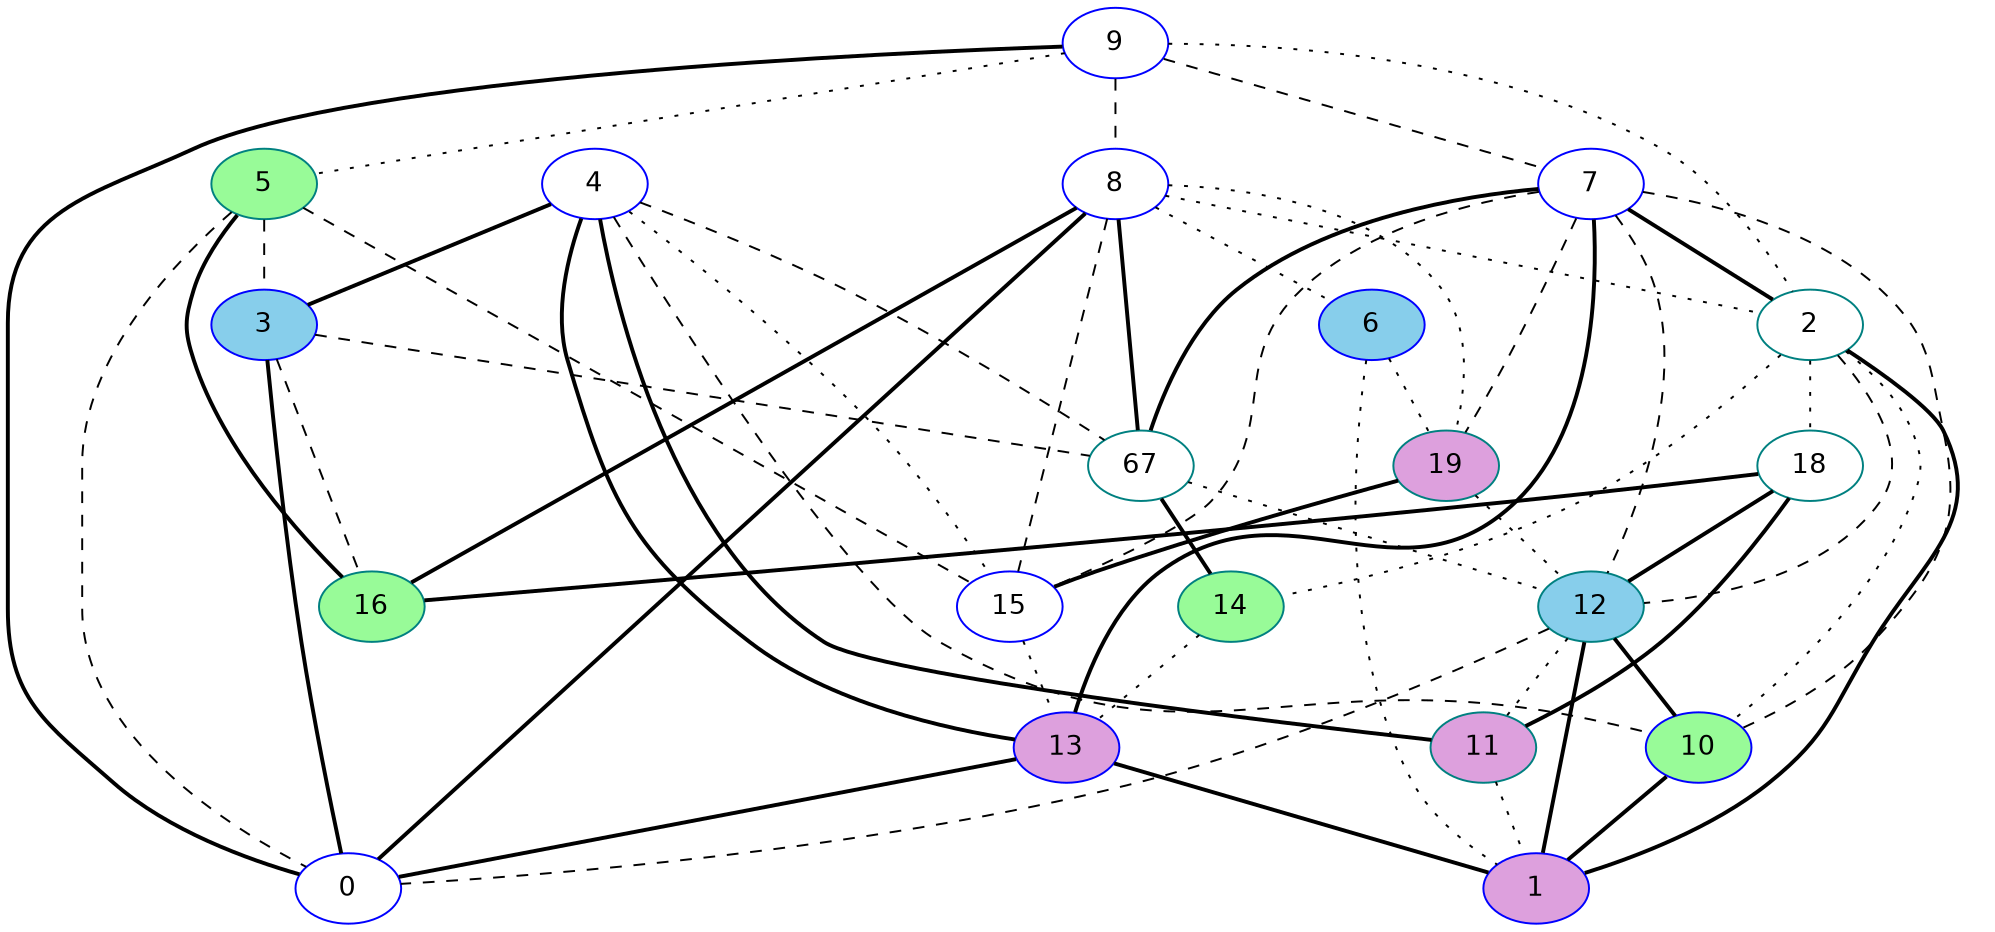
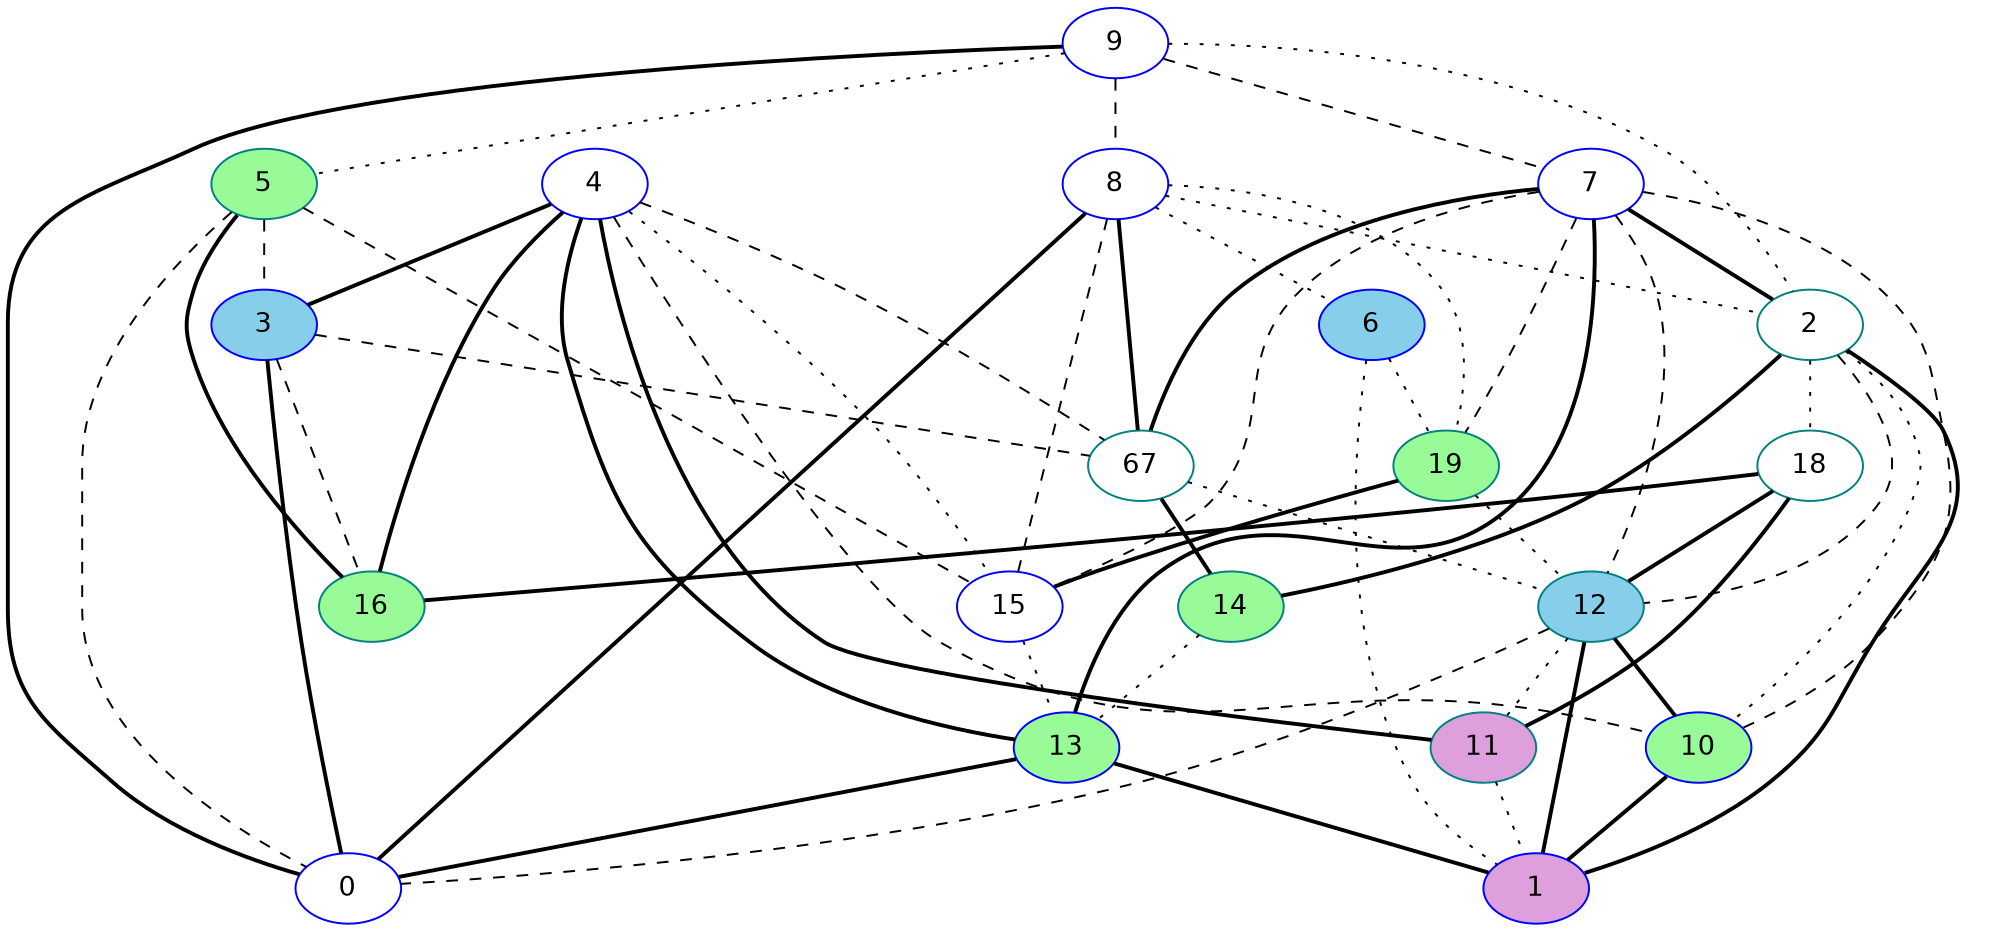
(761, 386) -> (446, 378)
(1446, 466) -> (1446, 466)
(1551, 515) -> (1551, 515)
(1067, 748) -> (1067, 748)
